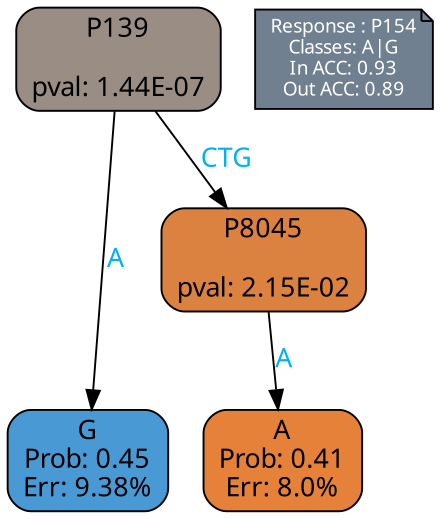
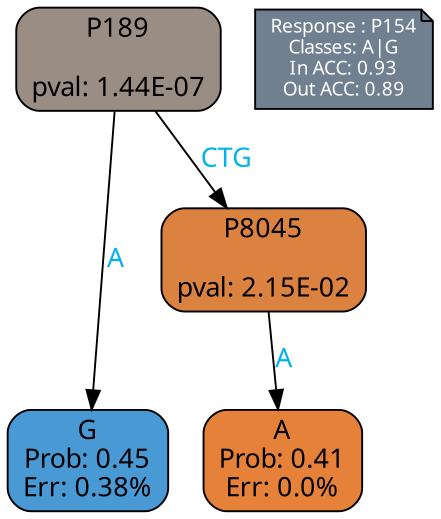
(118, 59) -> (118, 59)
(88, 461) -> (88, 461)
(283, 461) -> (283, 461)
